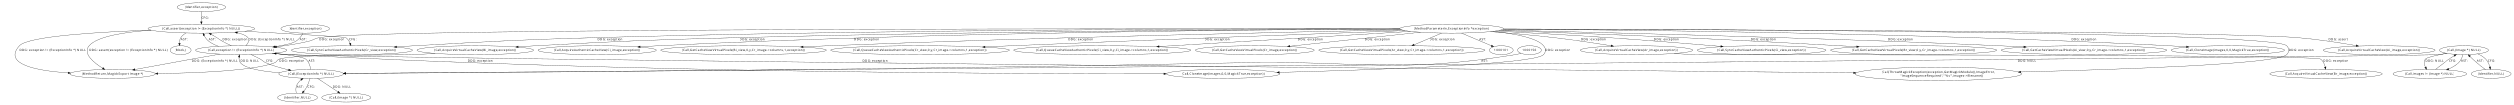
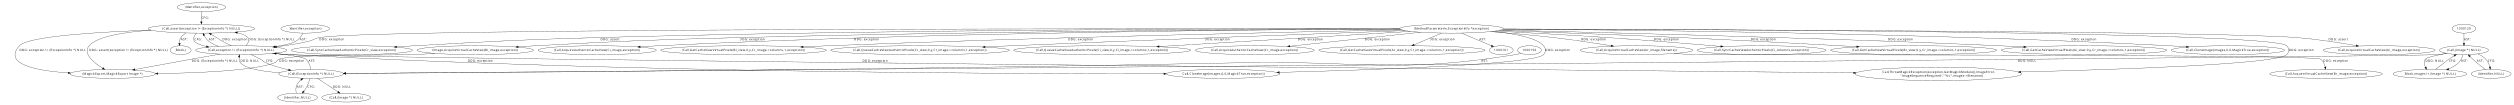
none -> (2464, 29)
(299, 34) -> (196, 43)
(610, 39) -> (610, 39)
(475, 50) -> (475, 50)
(1255, 50) -> (1255, 50)
(1637, 50) -> (1637, 50)
(1762, 50) -> (1762, 50)
(113, 74) -> (113, 74)
(2430, 74) -> (2430, 74)
